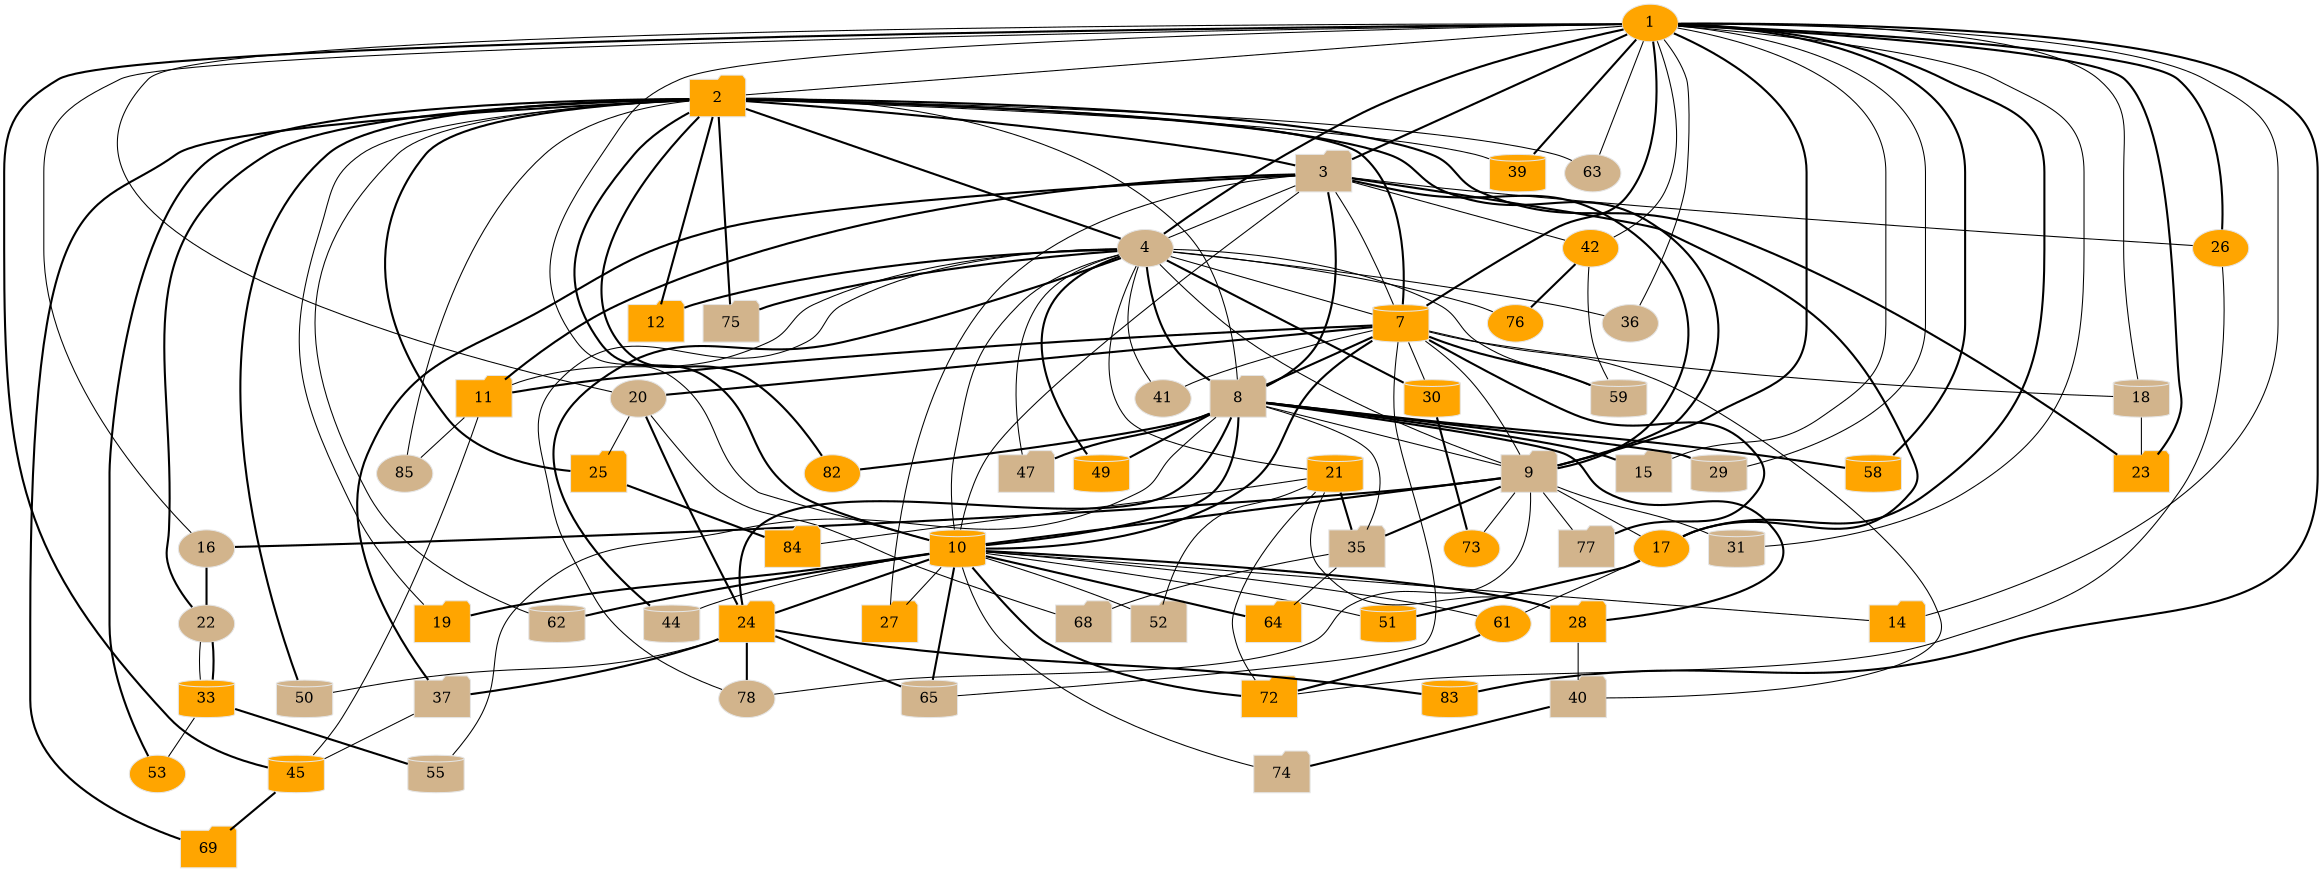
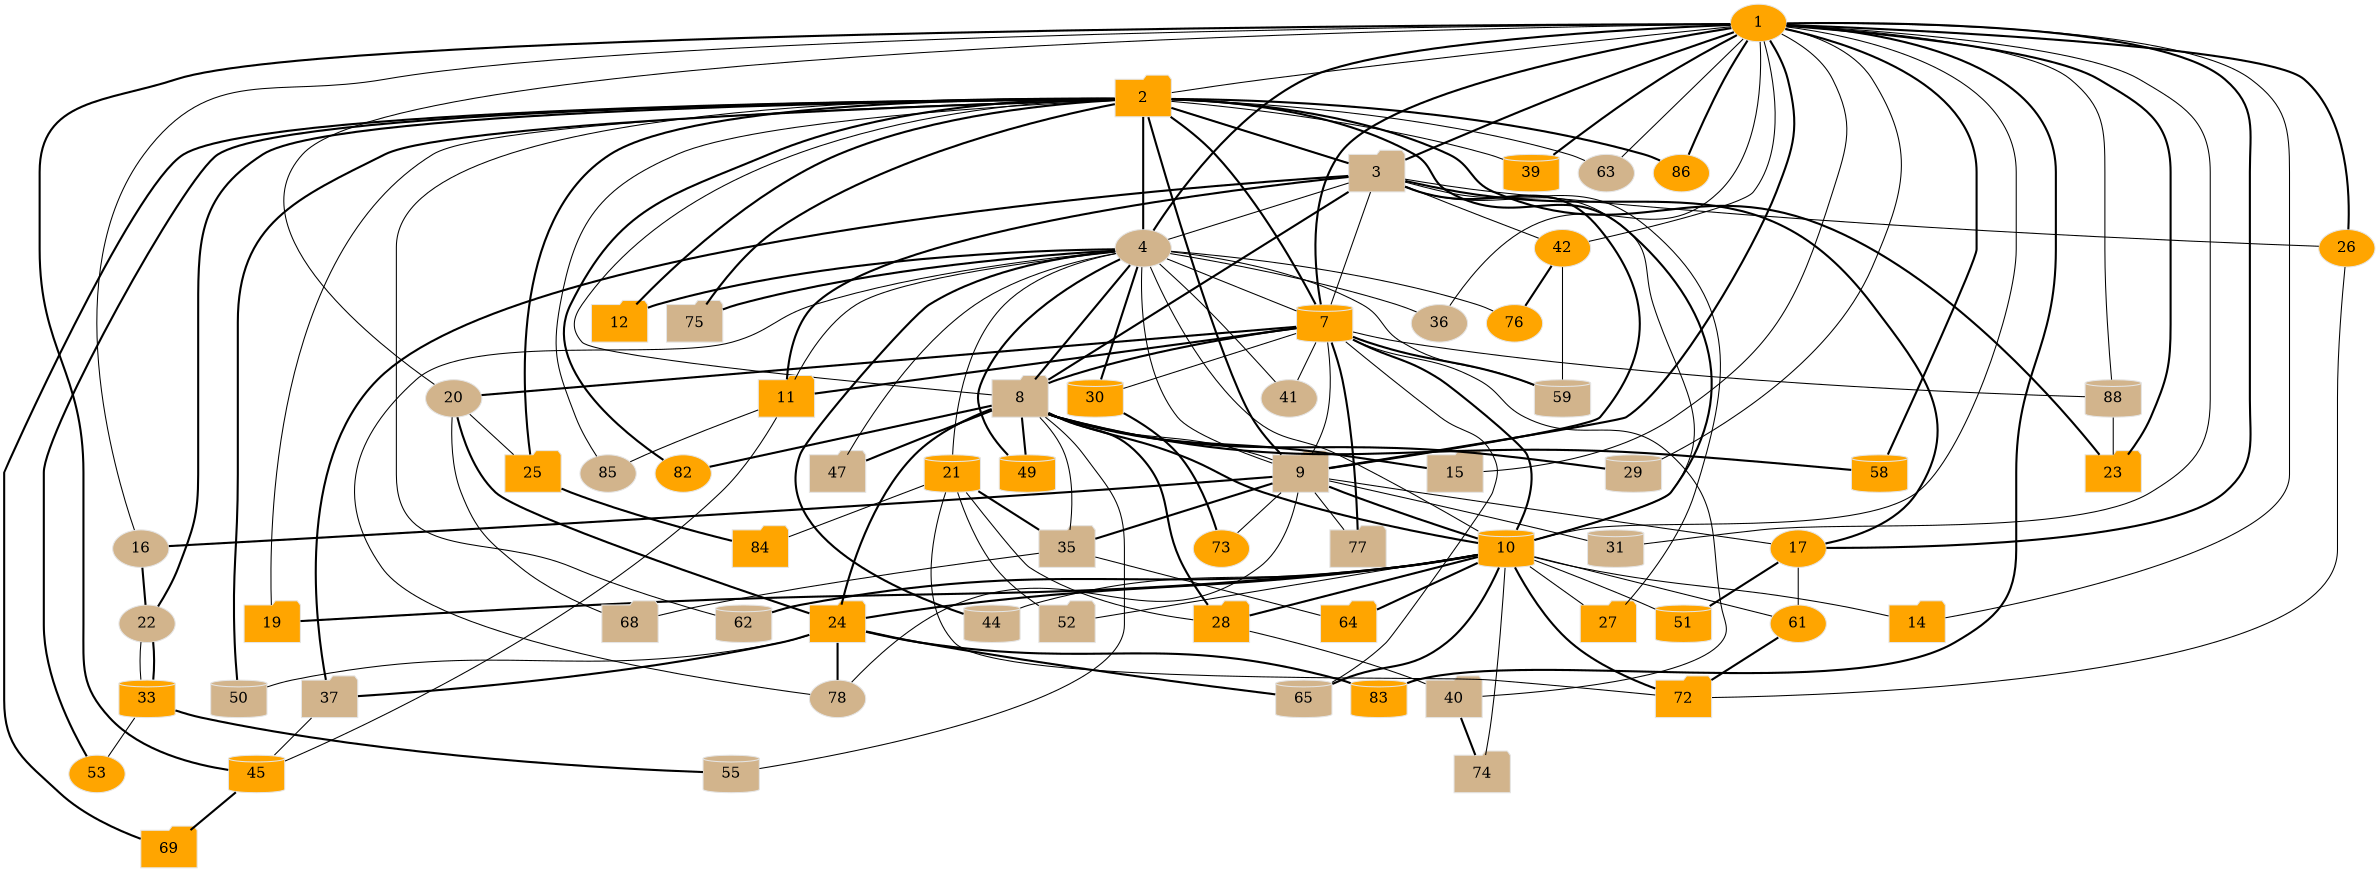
none -> (1681, 173)
(2141, 398) -> (2113, 398)
